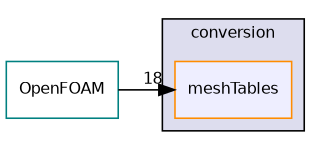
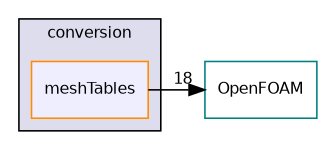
(138, 90) -> (171, 90)
